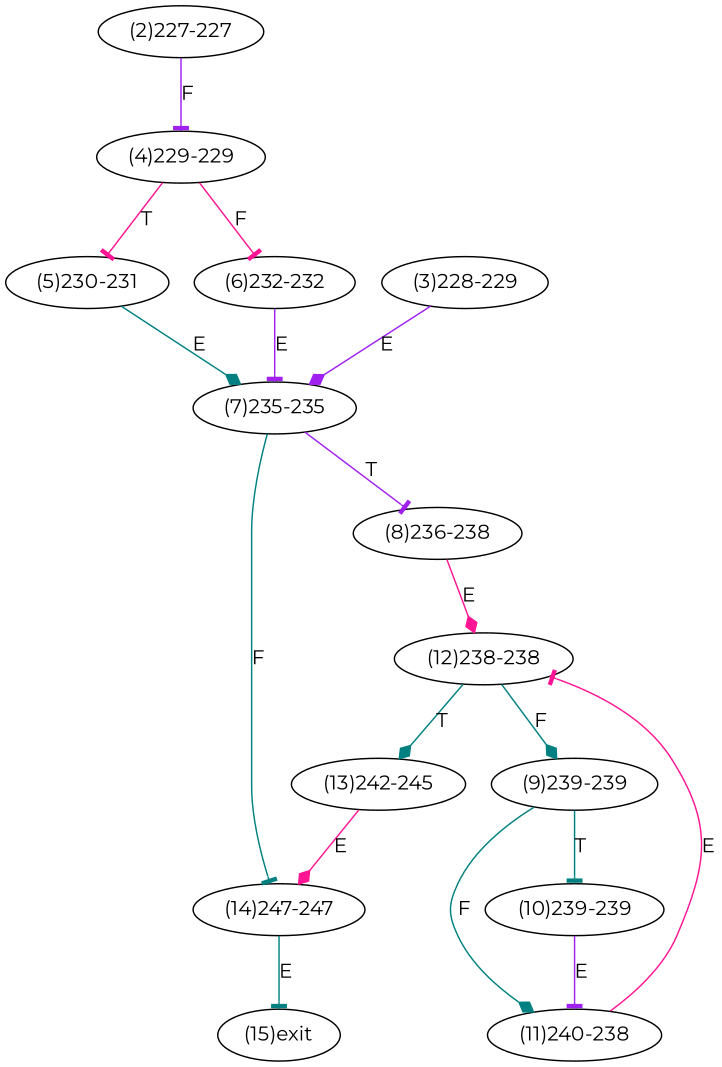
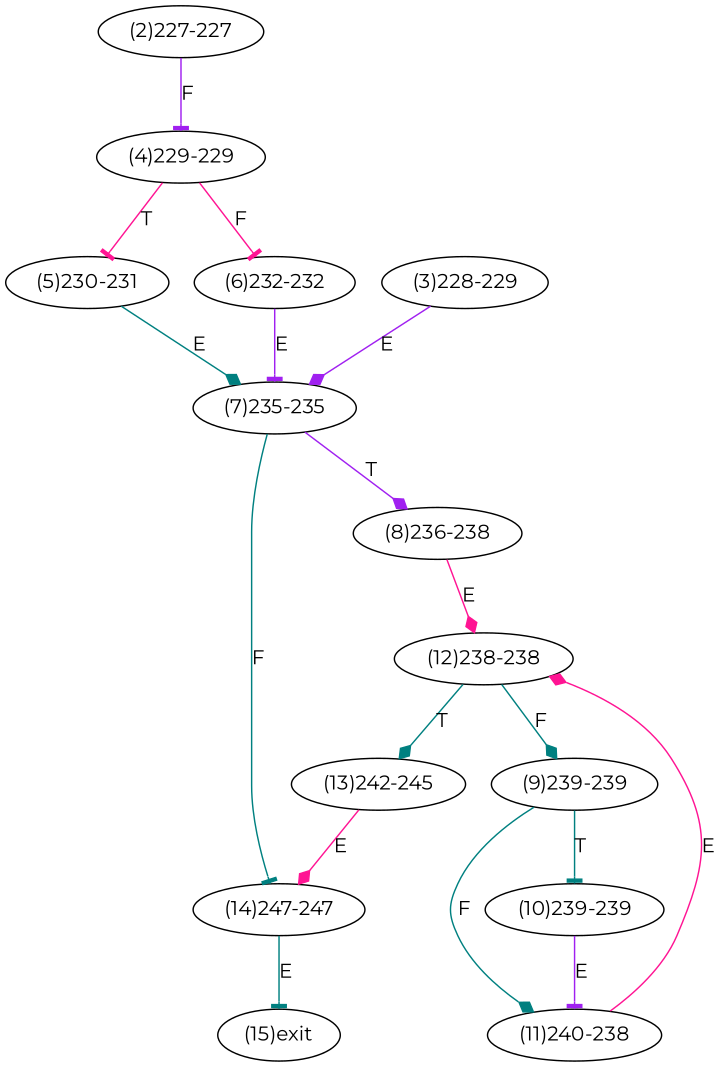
(353, 468) -> (349, 465)
(700, 826) -> (700, 831)
